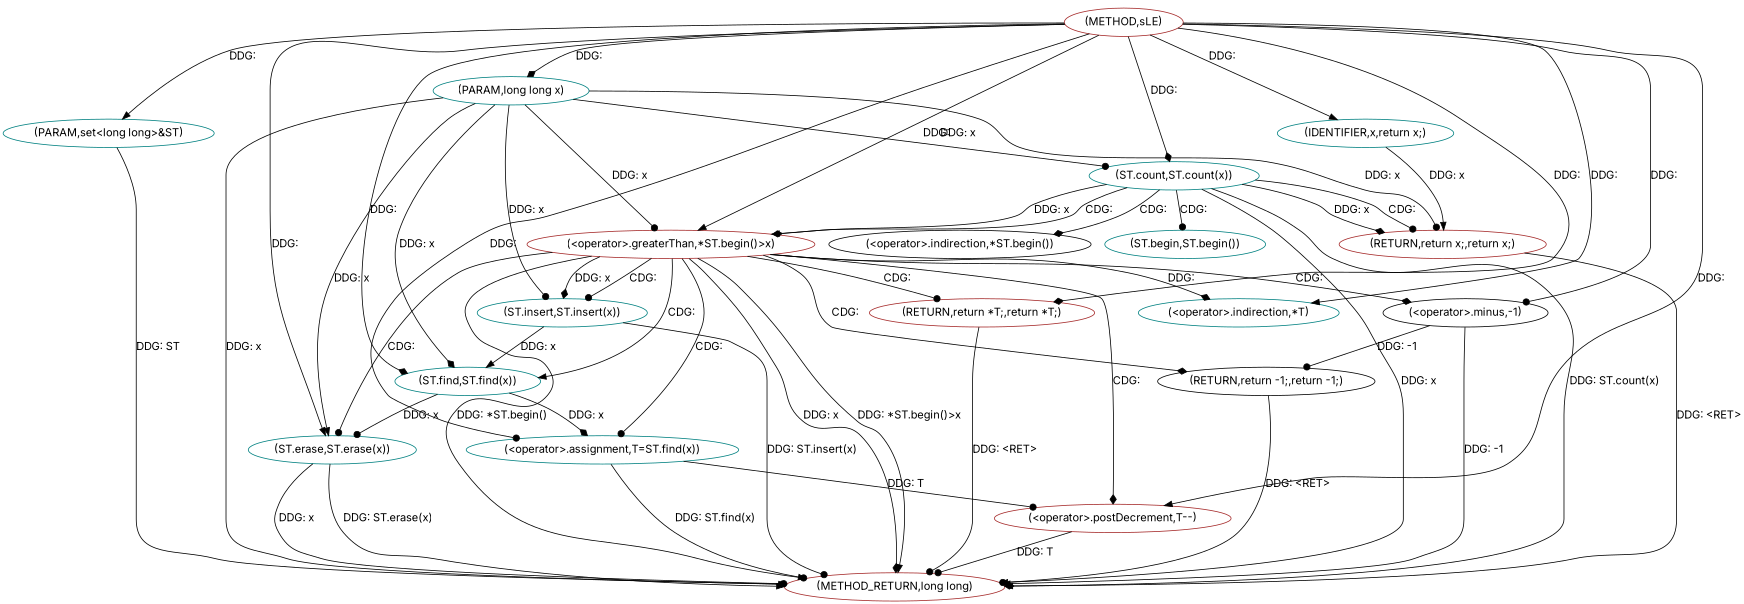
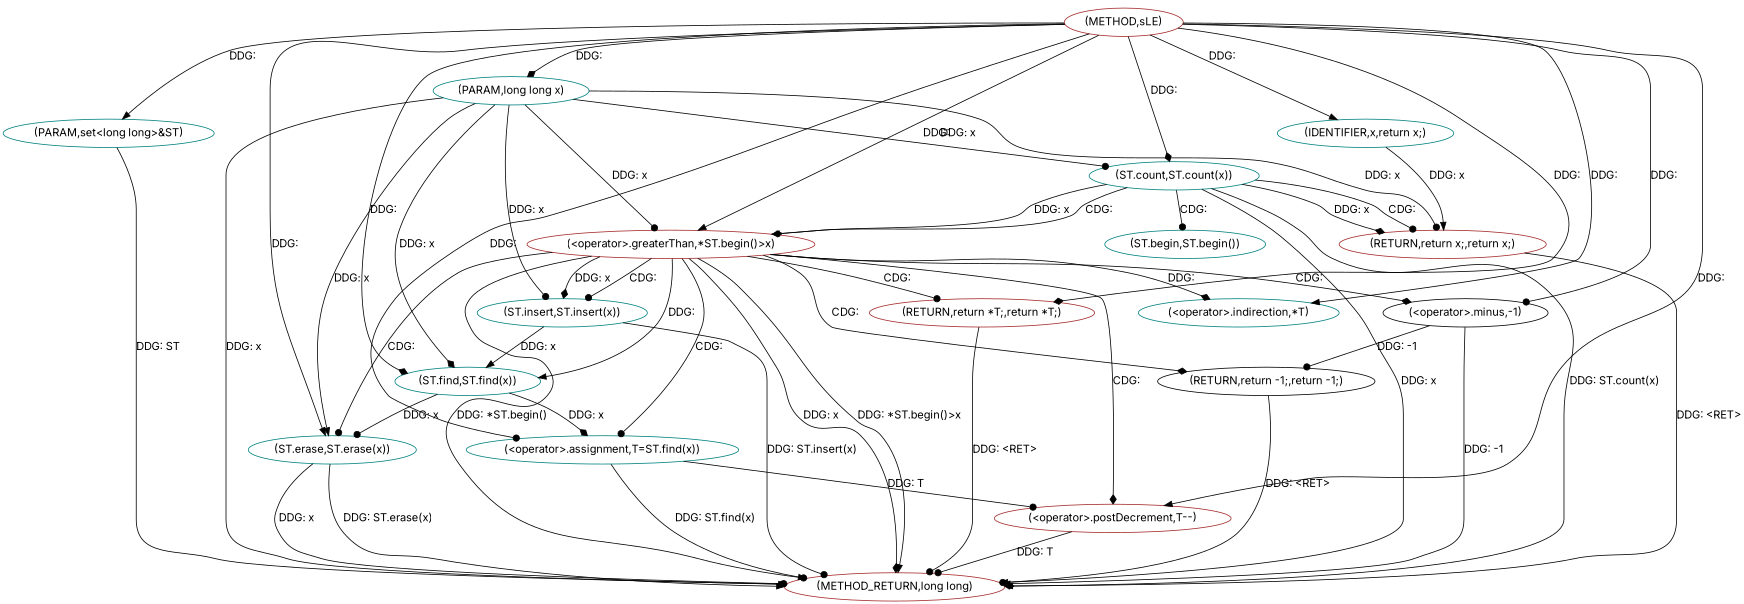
(960, 244) -> none
(683, 313) -> (683, 313)
